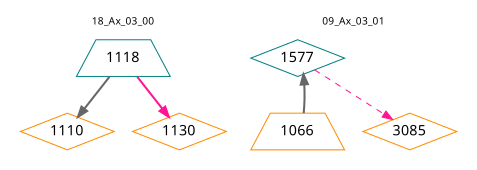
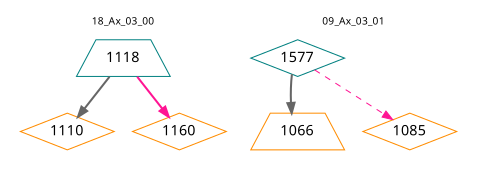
(305, 99) -> (291, 88)
(179, 132) -> (179, 132)
(410, 132) -> (410, 132)
